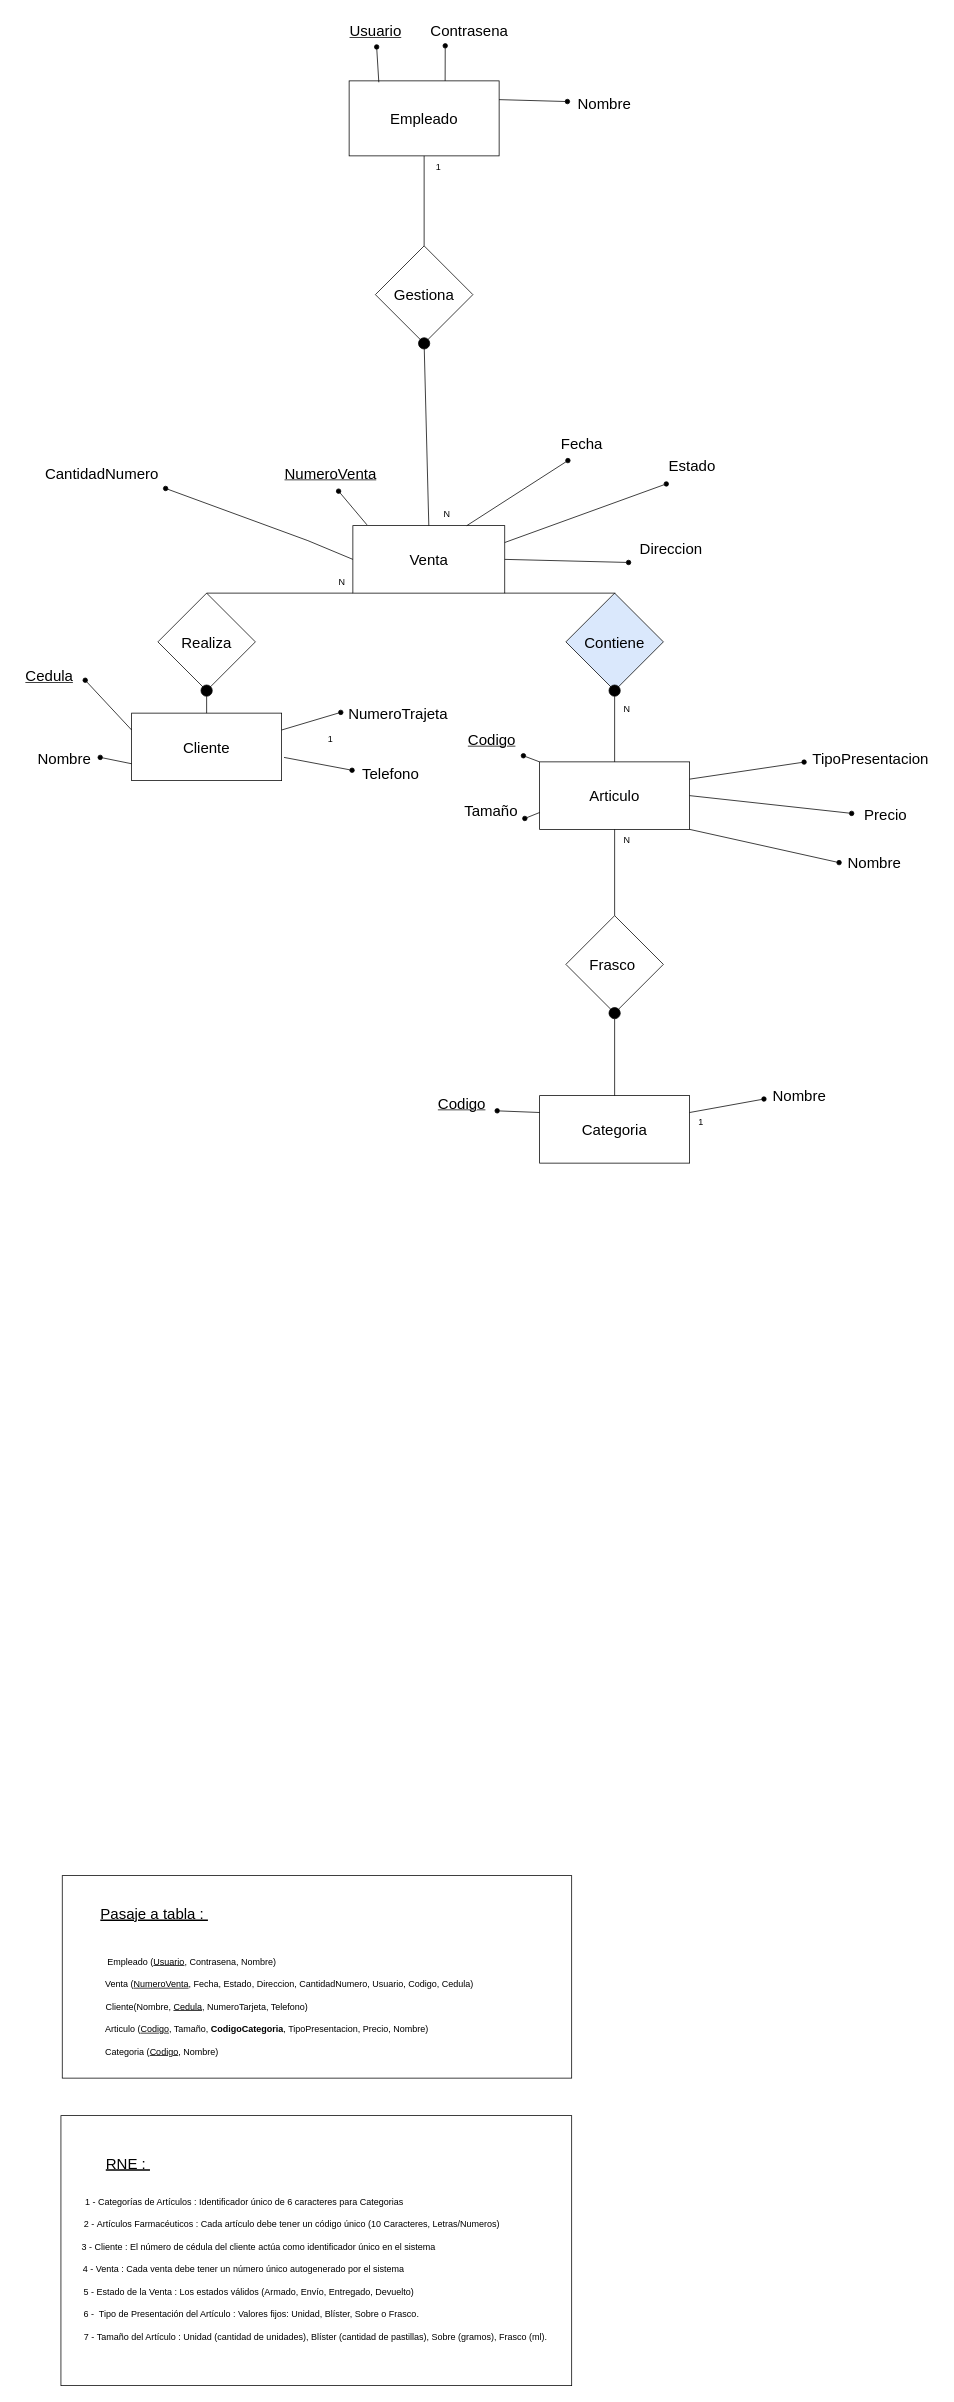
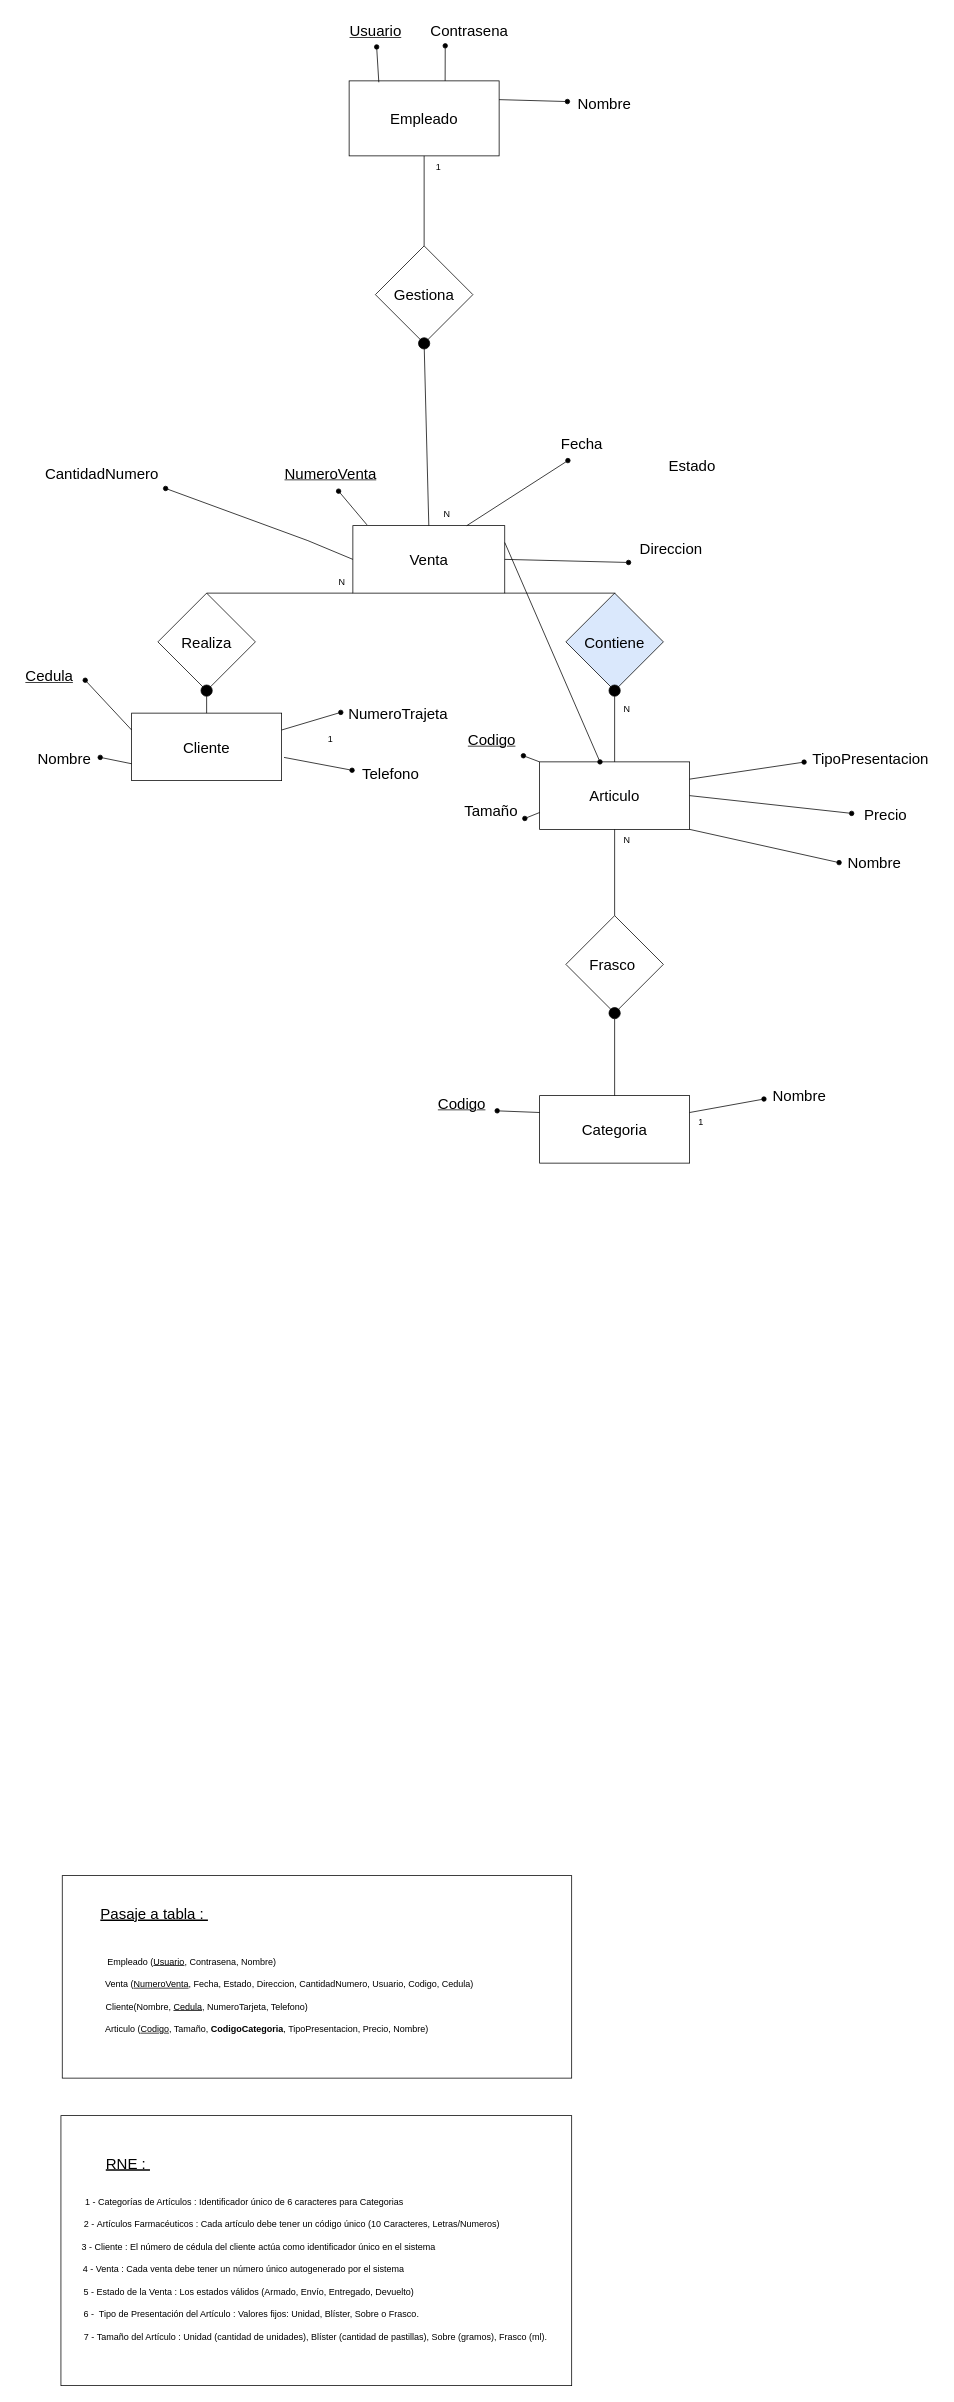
(584, 514) -> (552, 651)
(162, 2052) -> none
